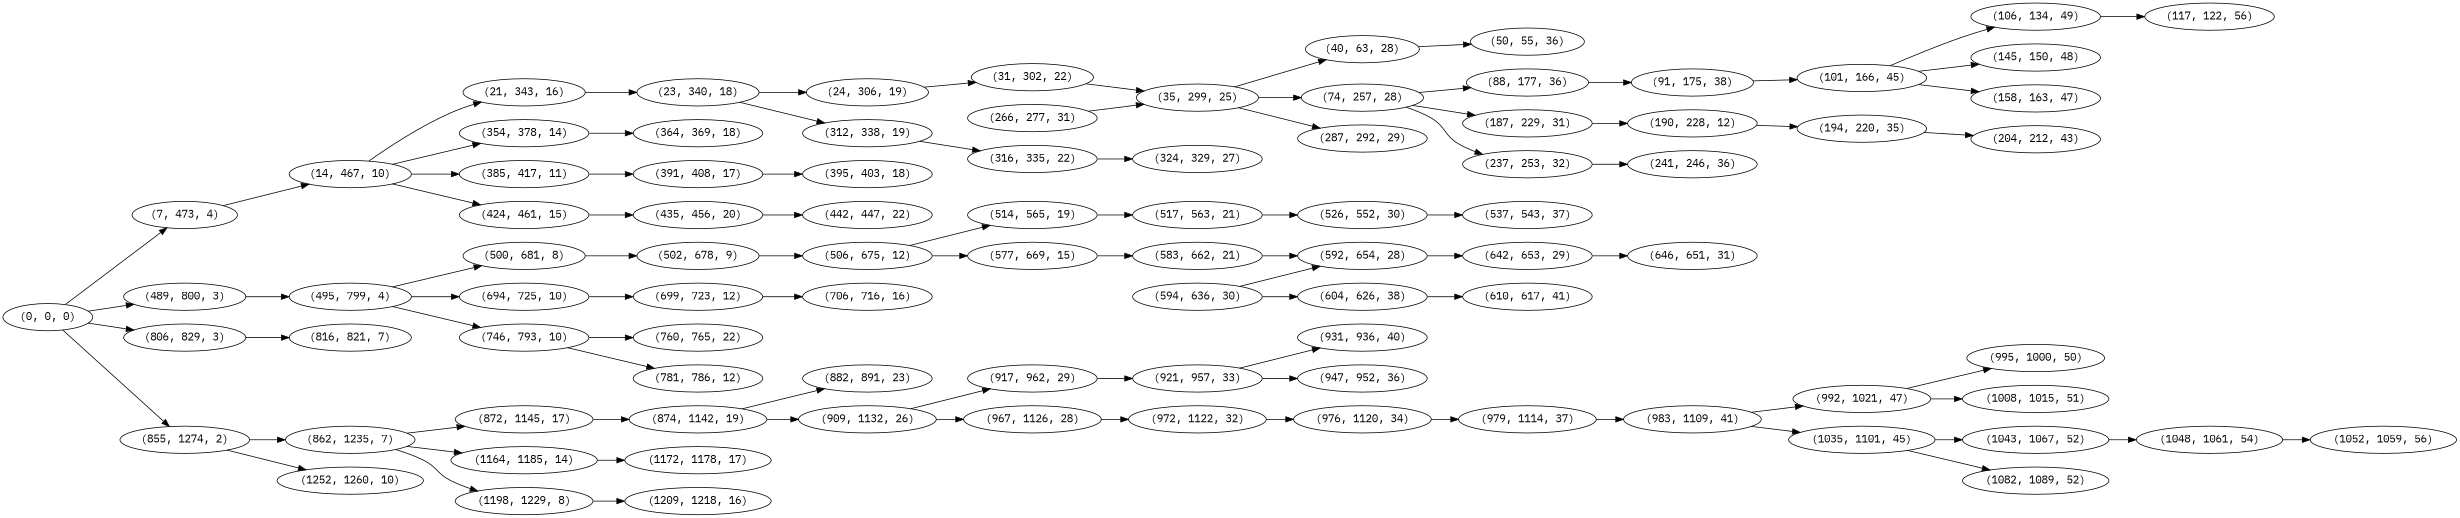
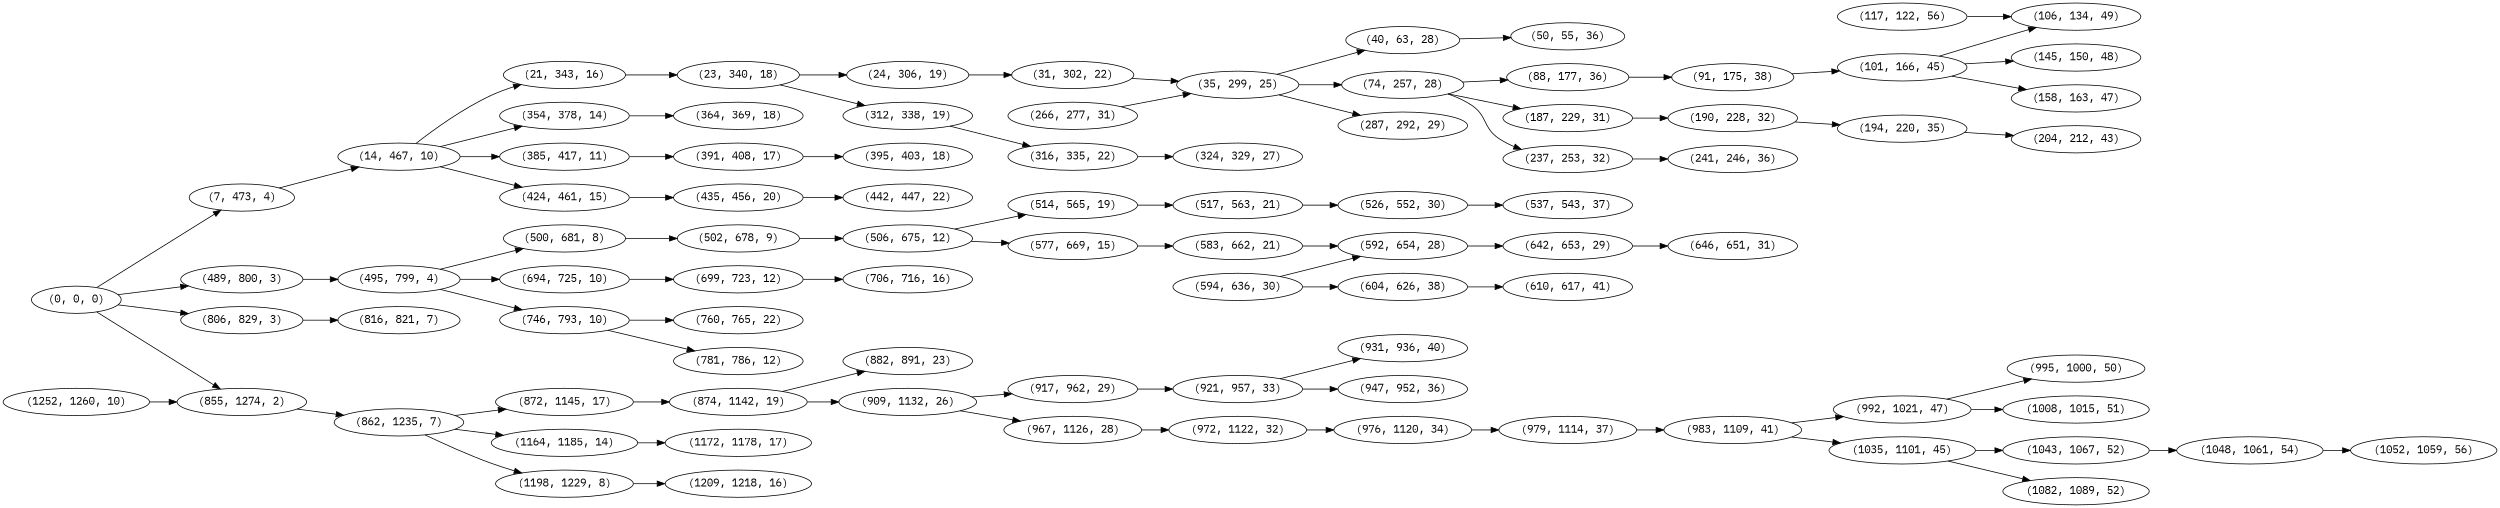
(2119, 17) -> (1985, 17)
(1692, 123) -> (1733, 118)
(263, 459) -> (159, 402)
